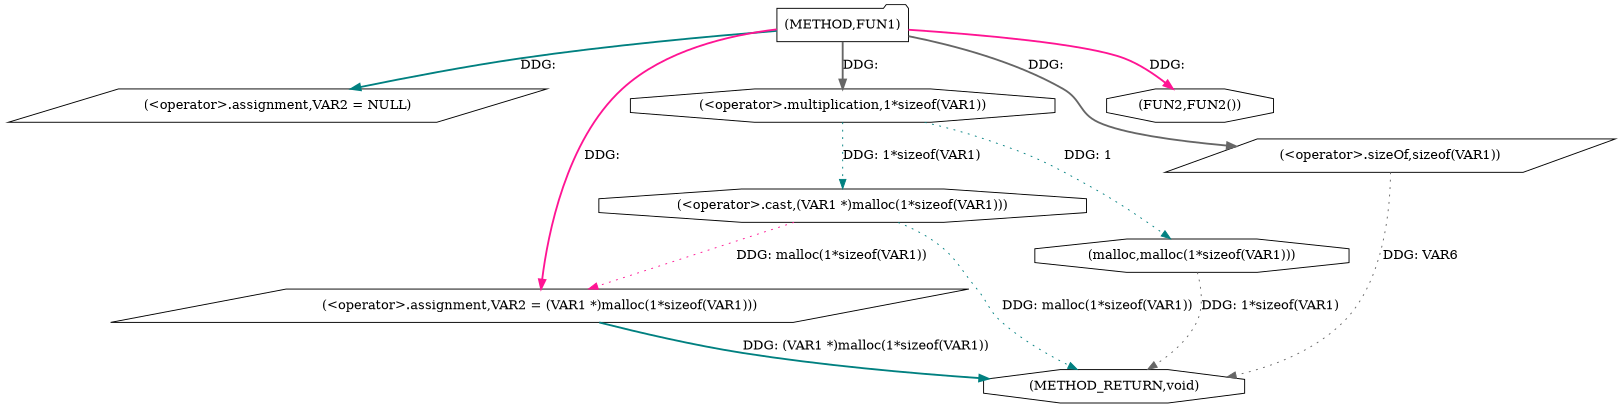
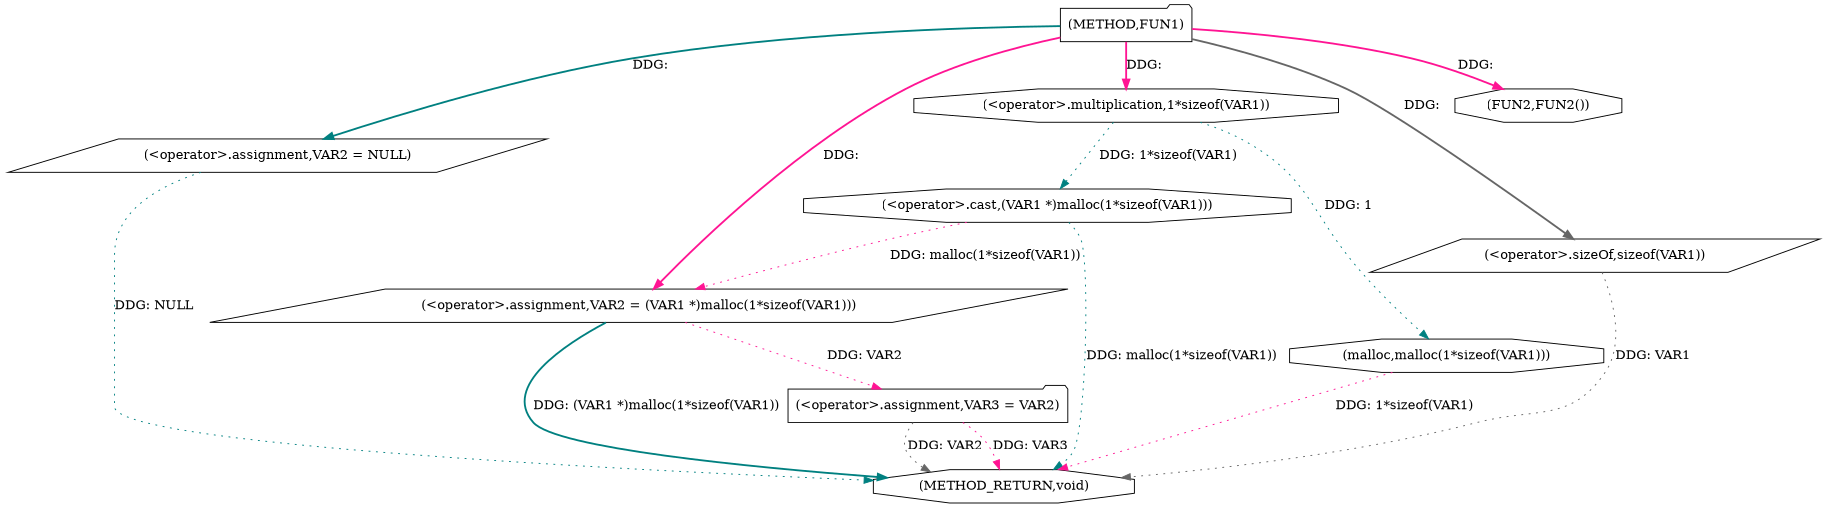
(843, 61) -> (1126, 61)
(1421, 256) -> (1653, 356)
(1195, 326) -> (1230, 420)
none -> (928, 406)
none -> (347, 449)
